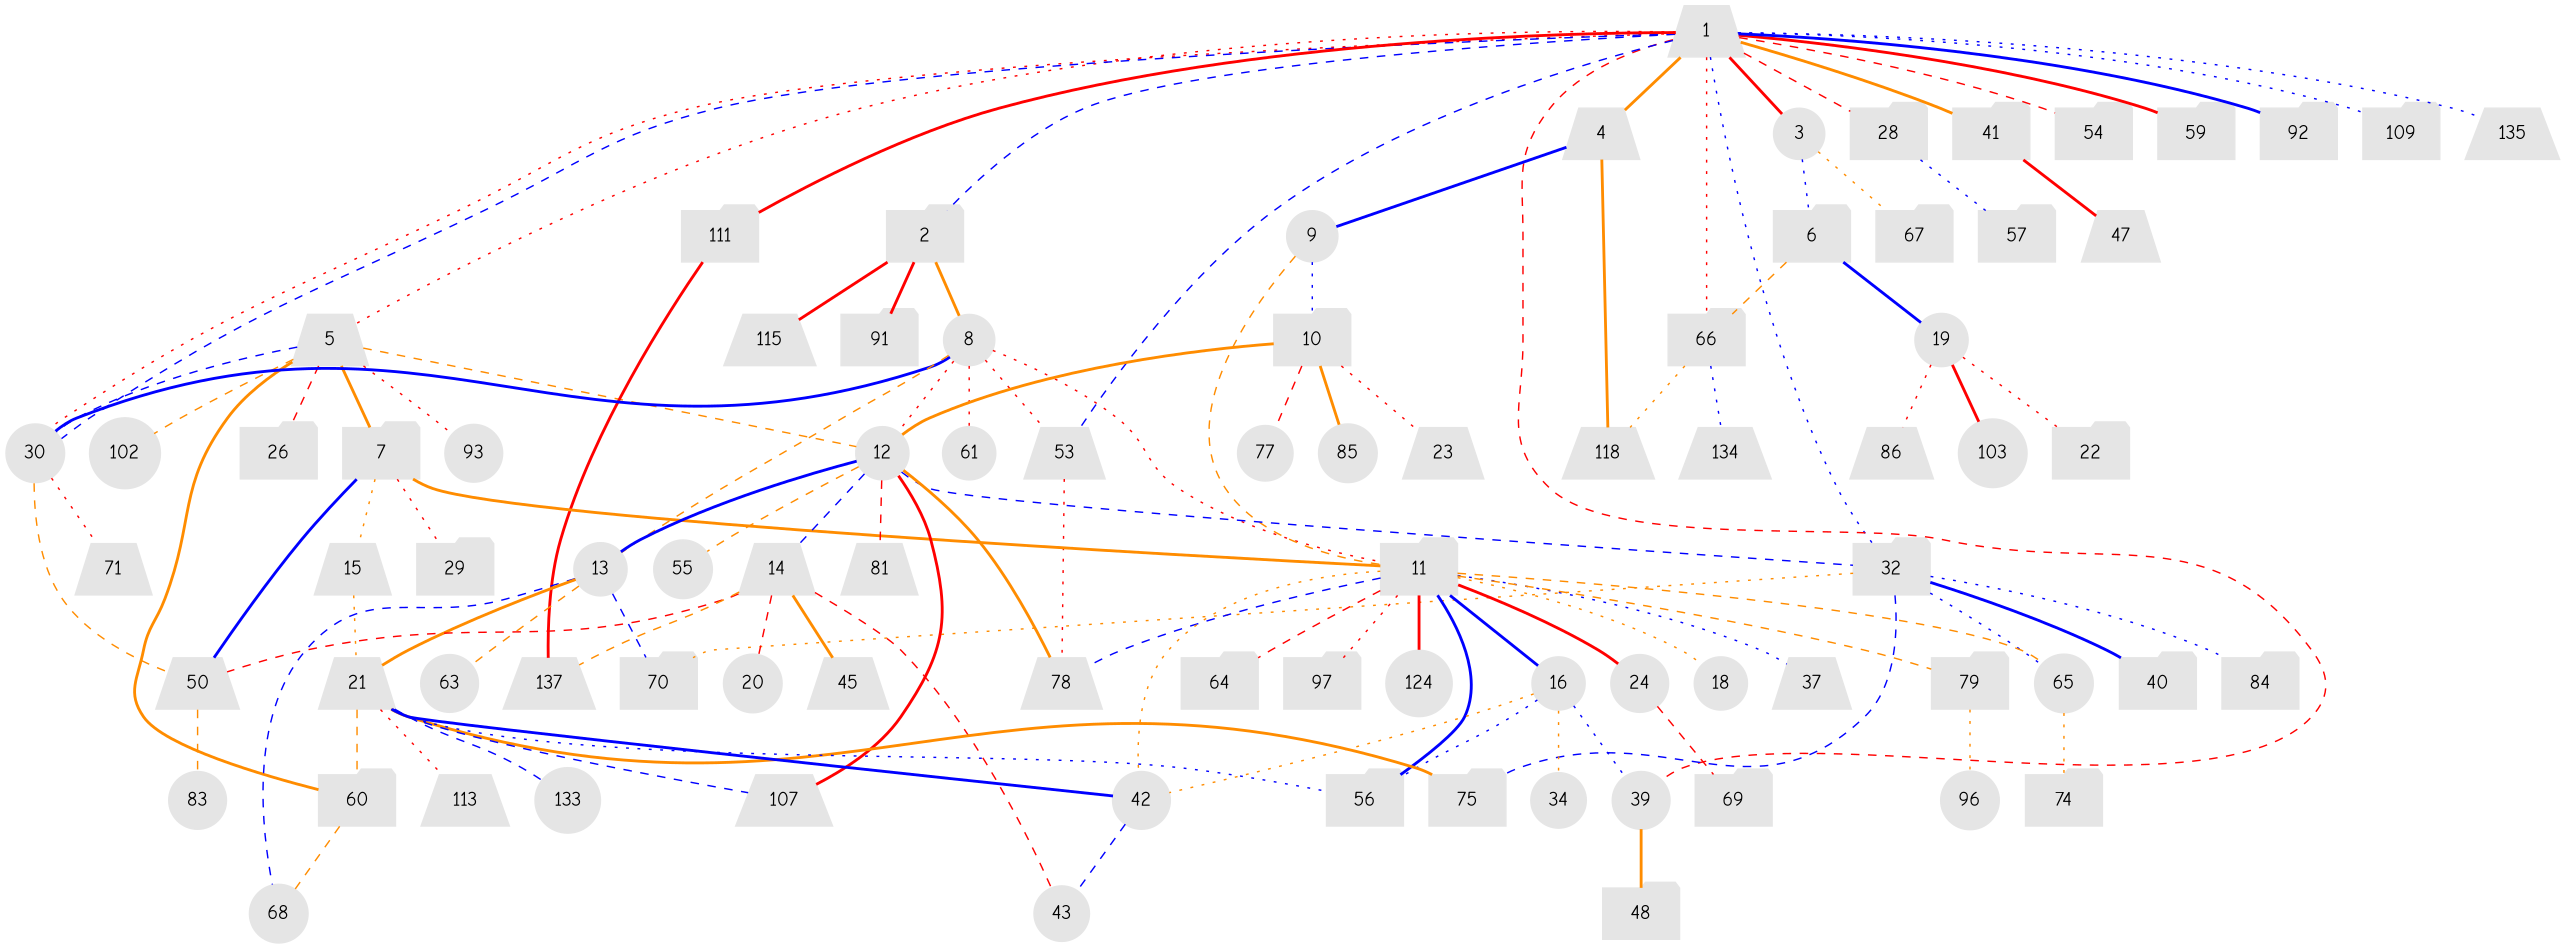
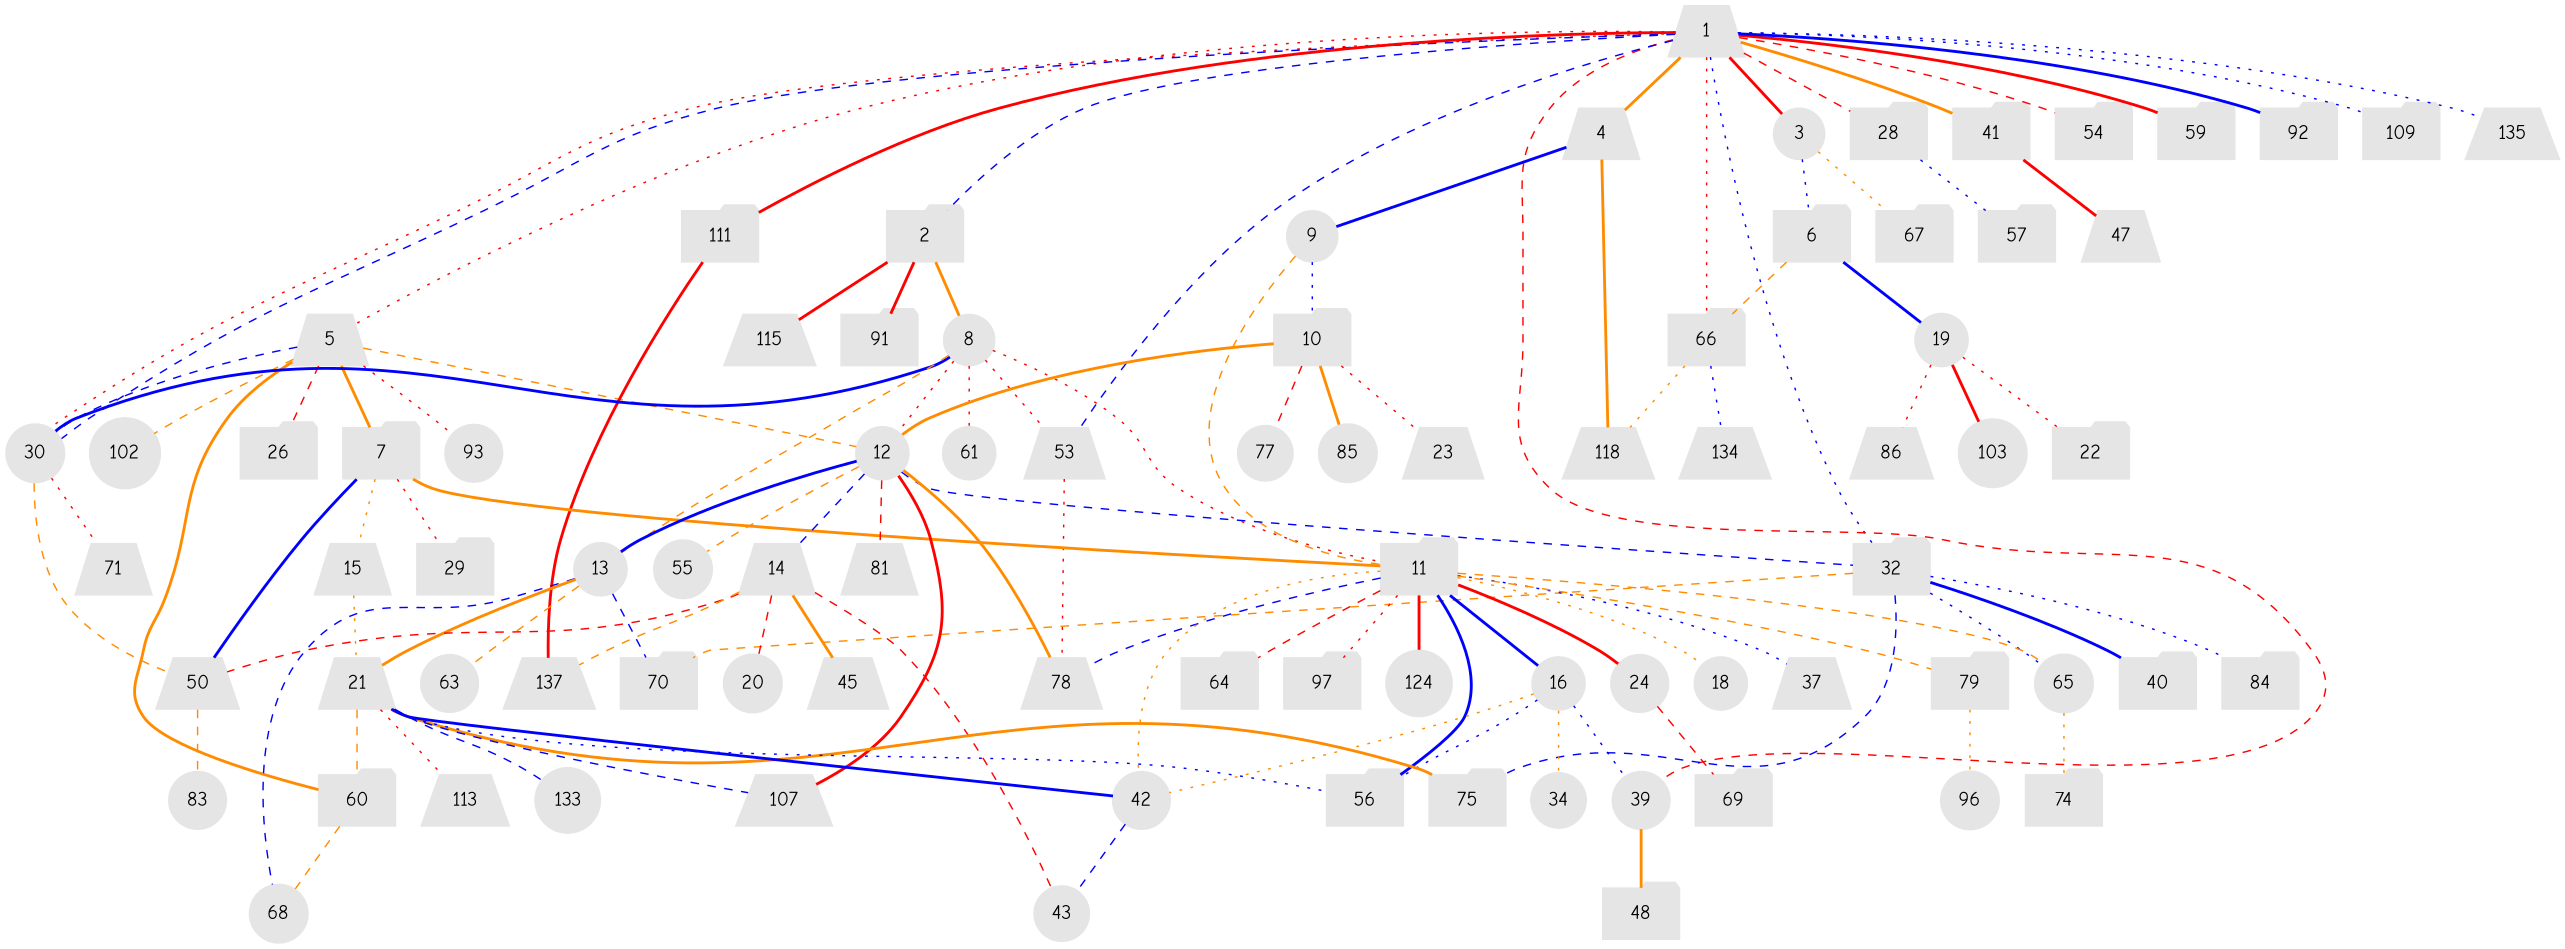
(1272, 612) -> (1272, 612)
